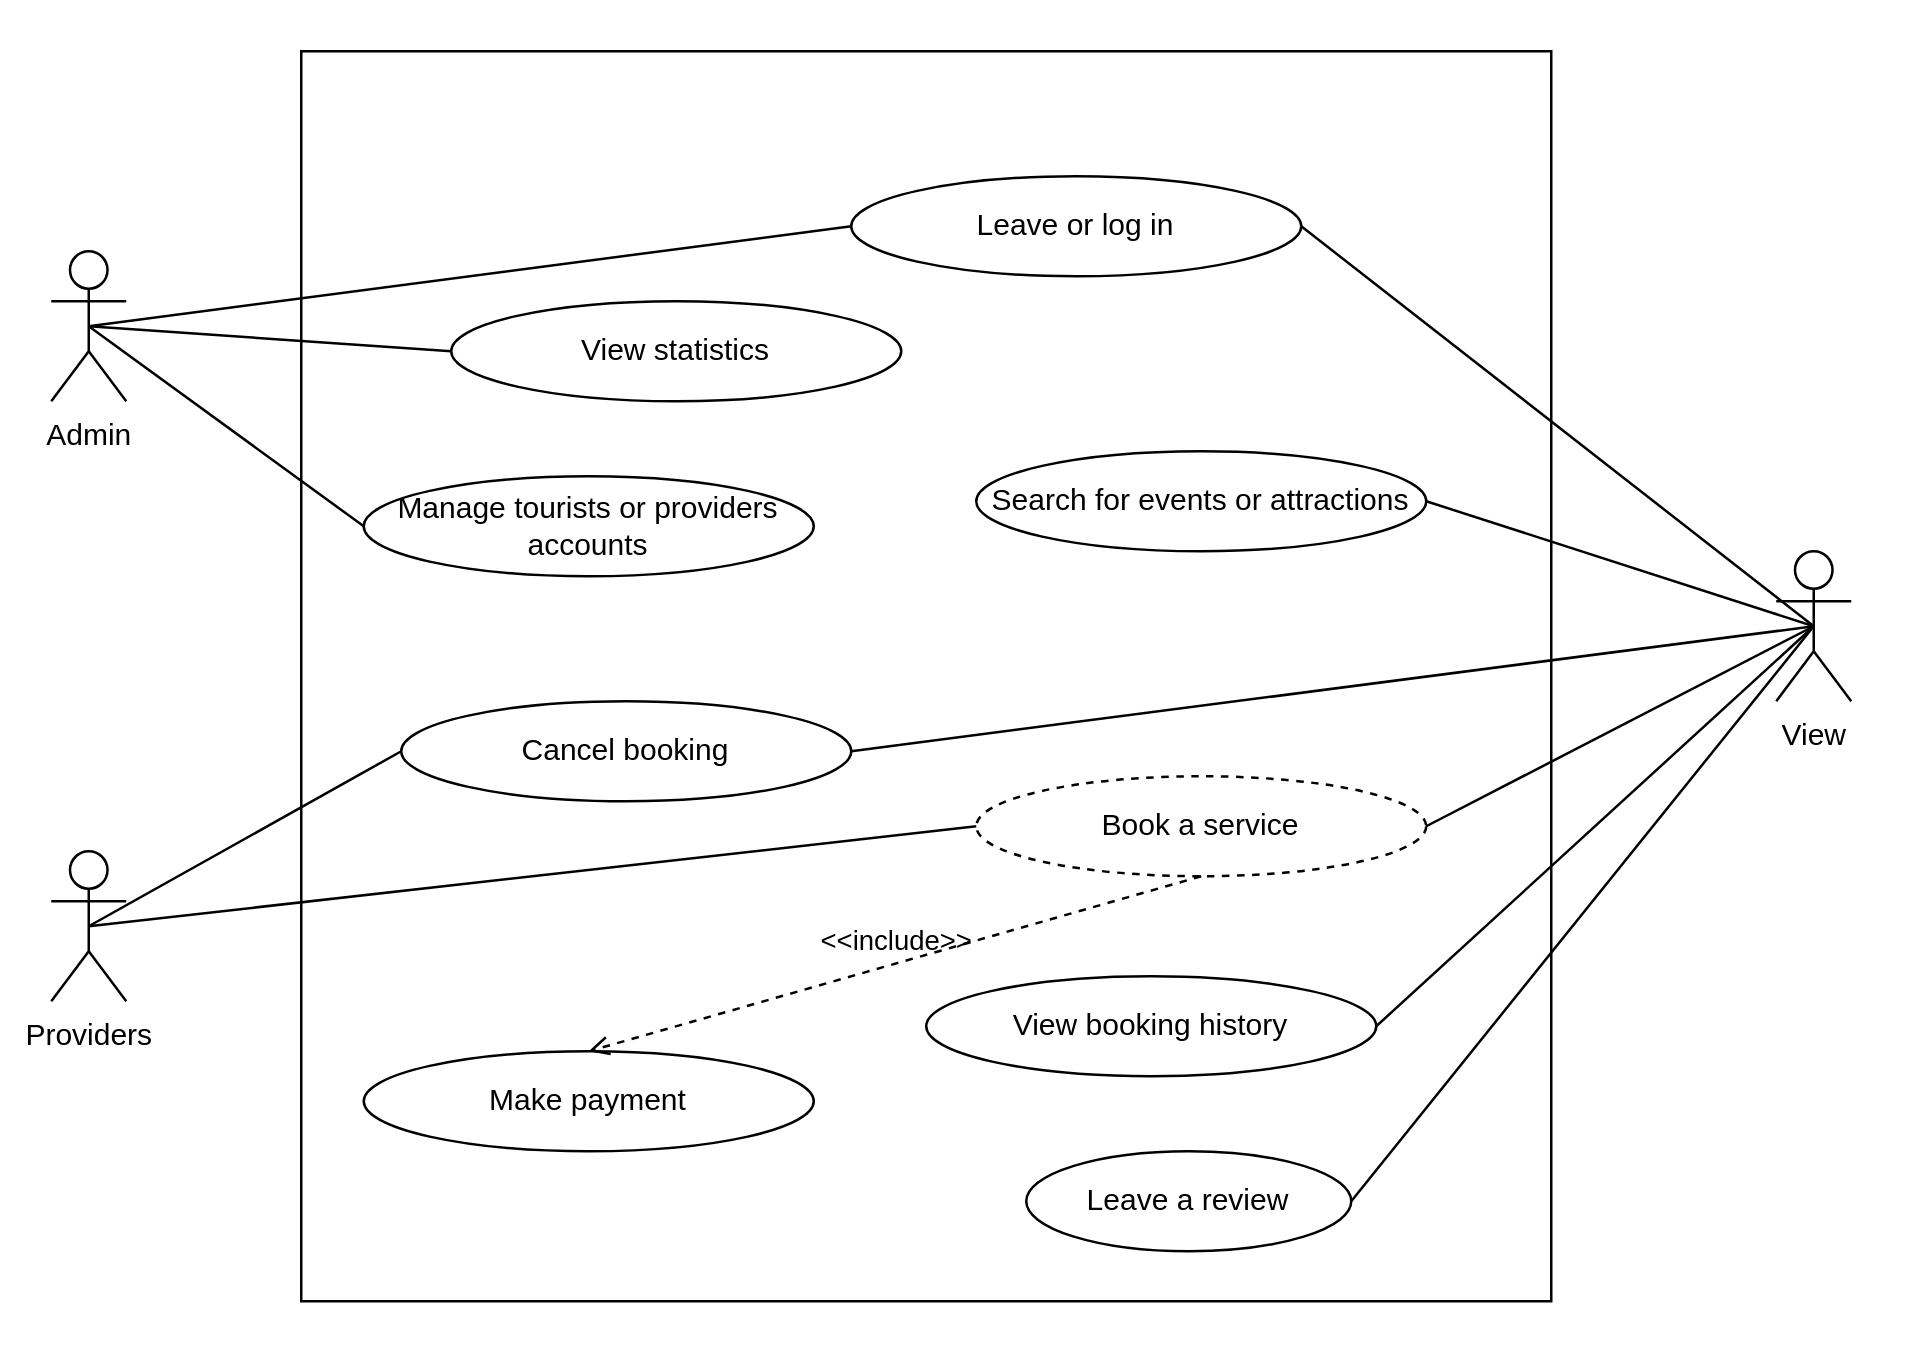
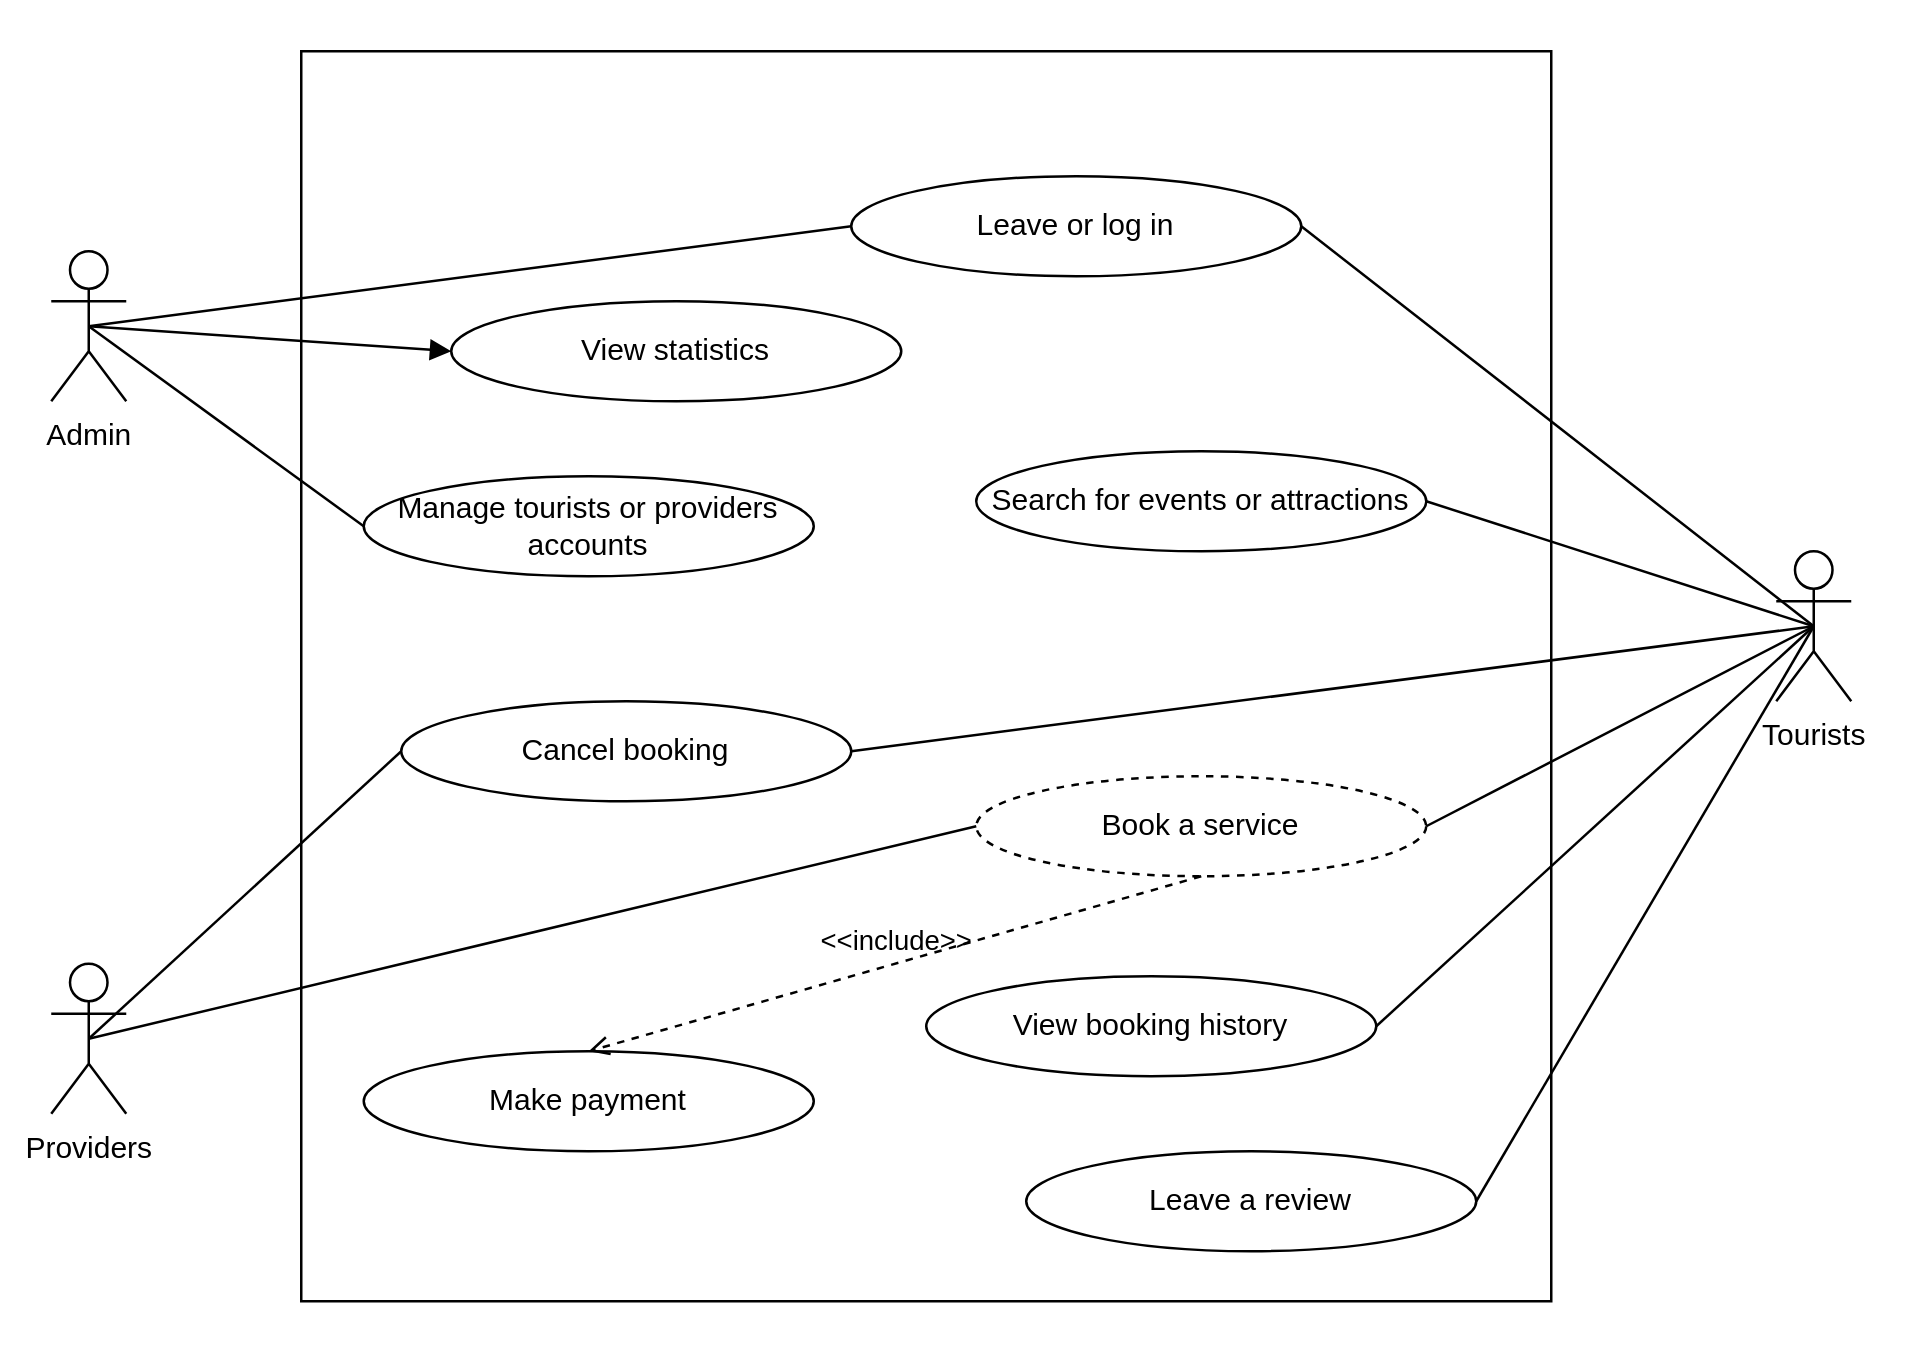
(438, 350) -> (429, 350)
(1815, 737) -> (1815, 737)
(89, 926) -> (89, 1039)
(1189, 1201) -> (1251, 1201)
